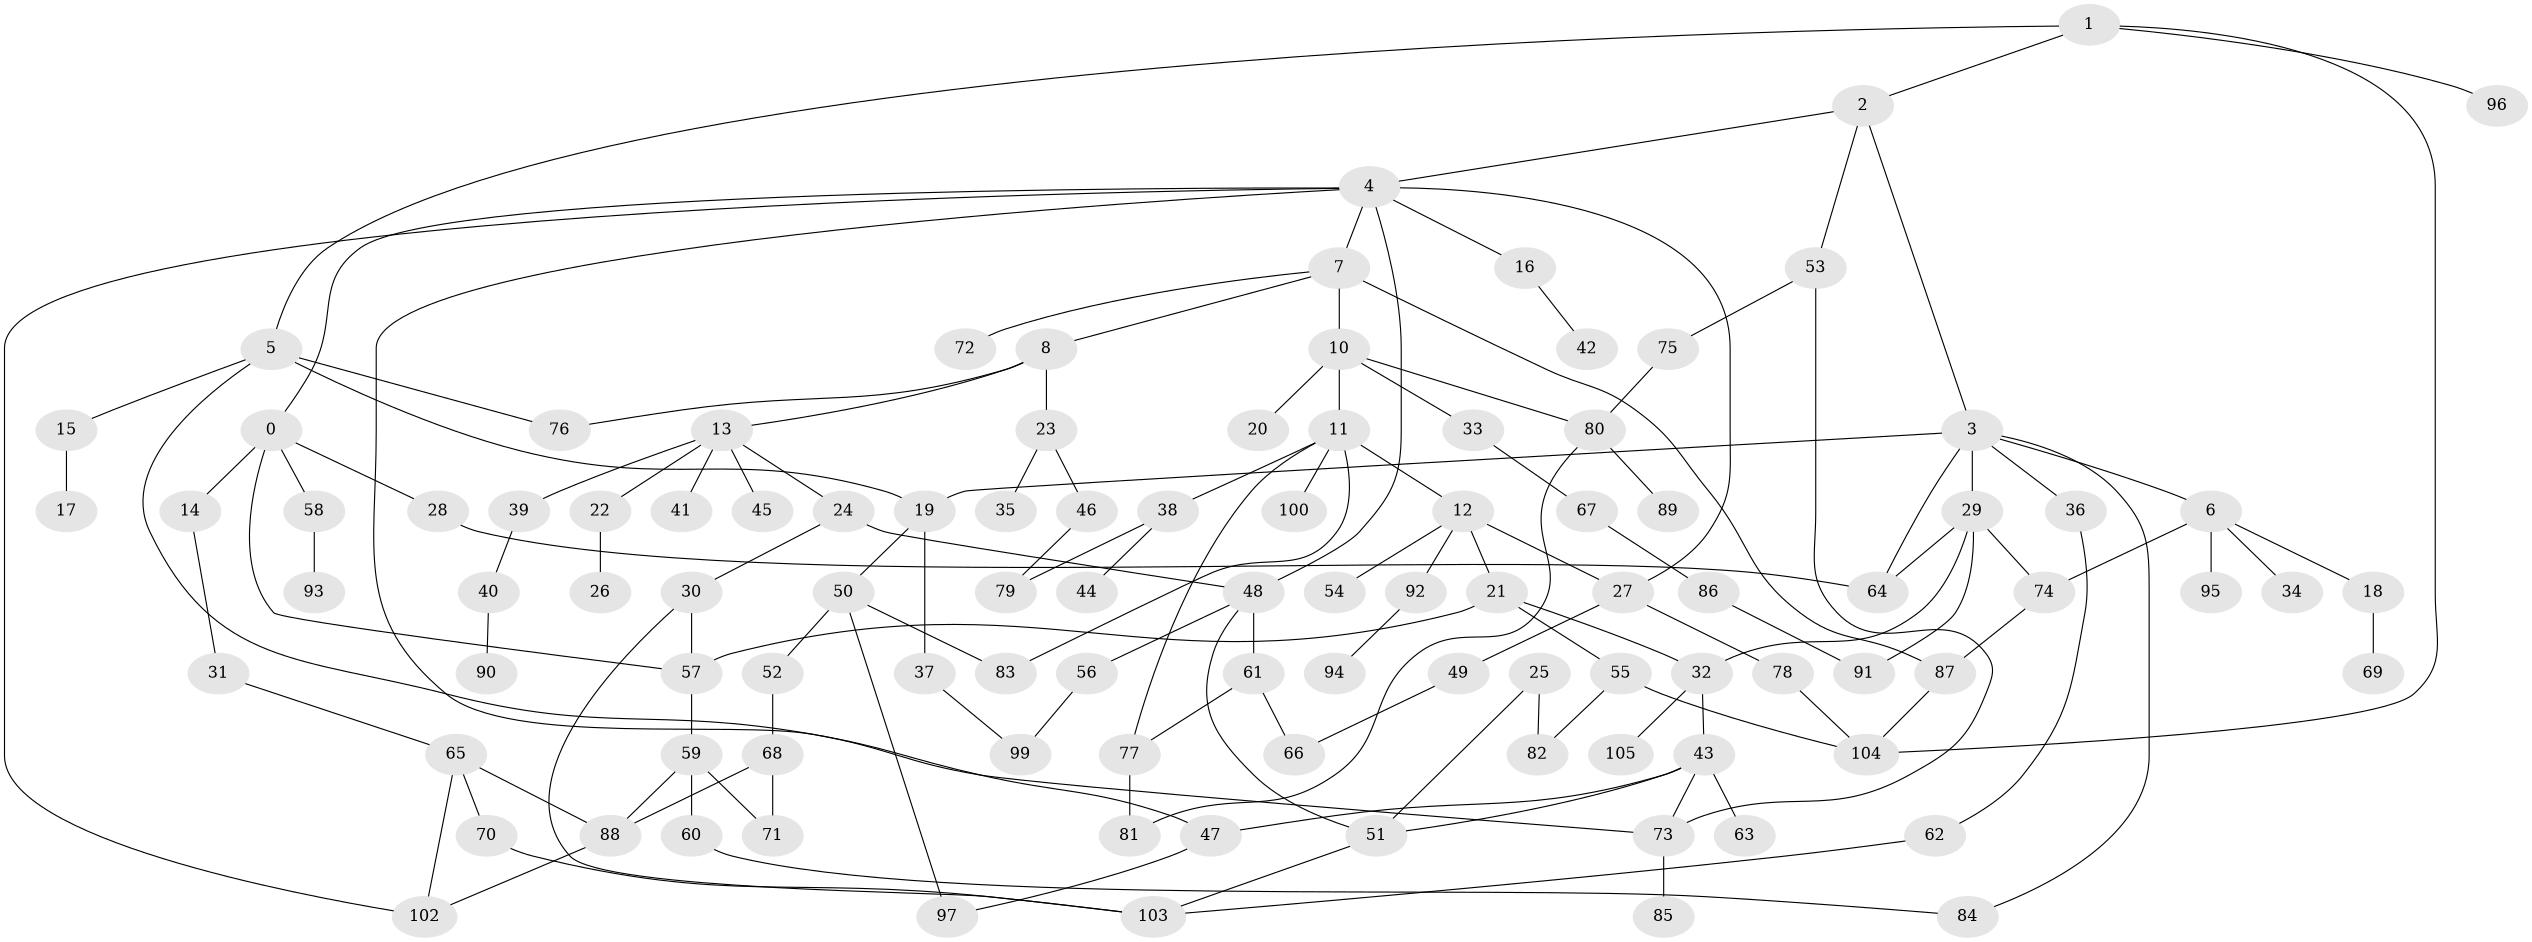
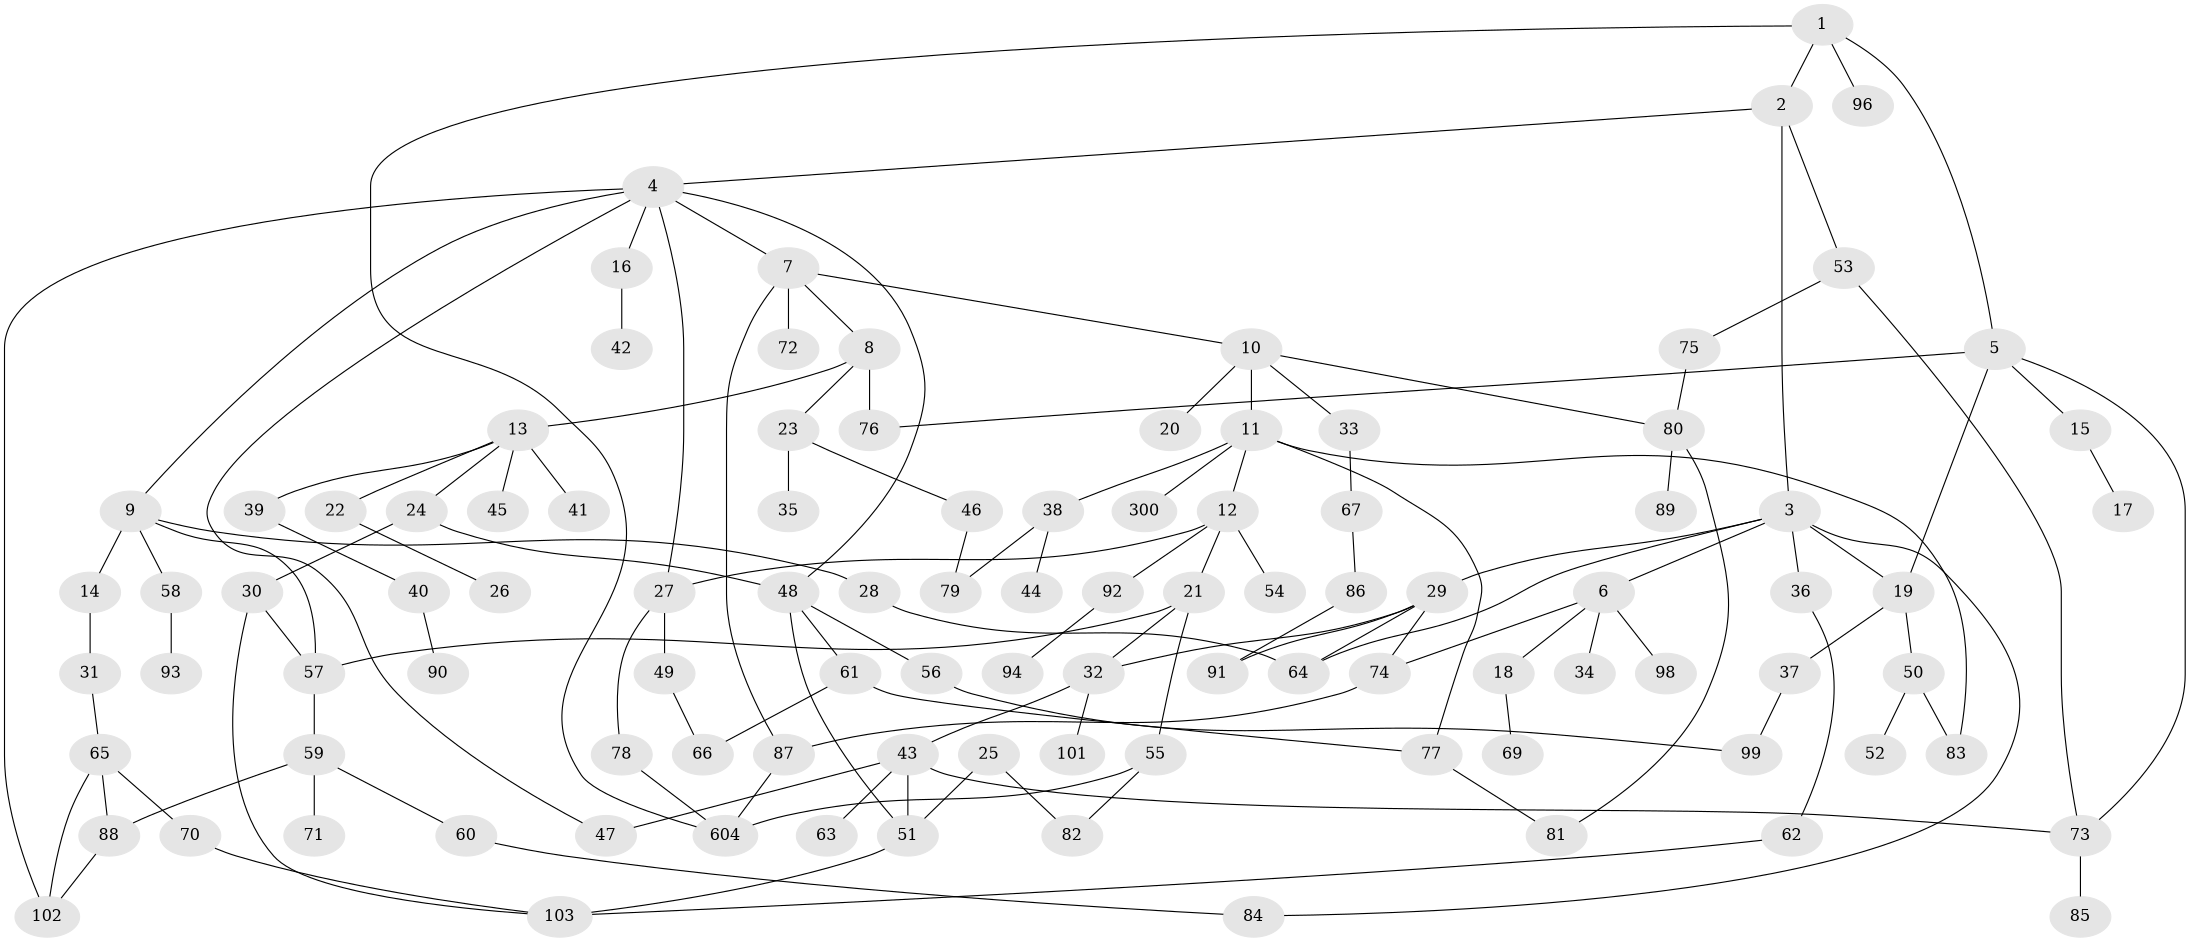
(271, 430) -> (131, 511)
(1294, 511) -> (1144, 511)
(2211, 592) -> (1666, 674)
(773, 755) -> none
(1621, 755) -> (1072, 755)
(1866, 755) -> (725, 836)
(947, 917) -> none
